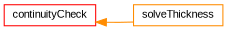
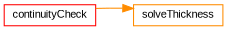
(120, 22) -> (109, 8)
